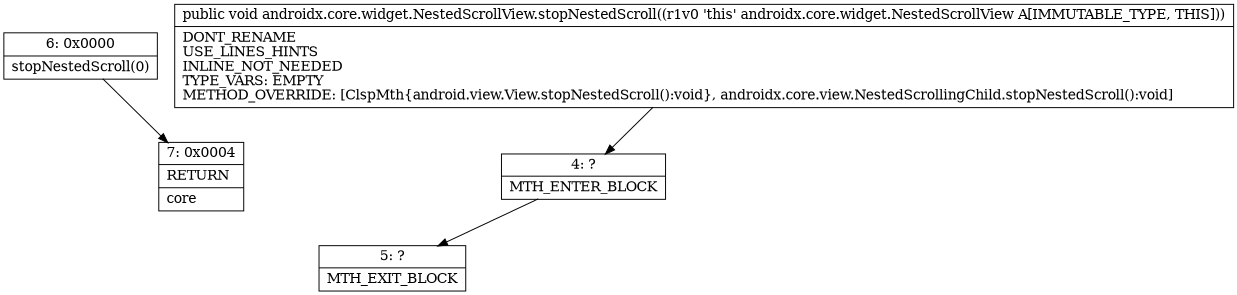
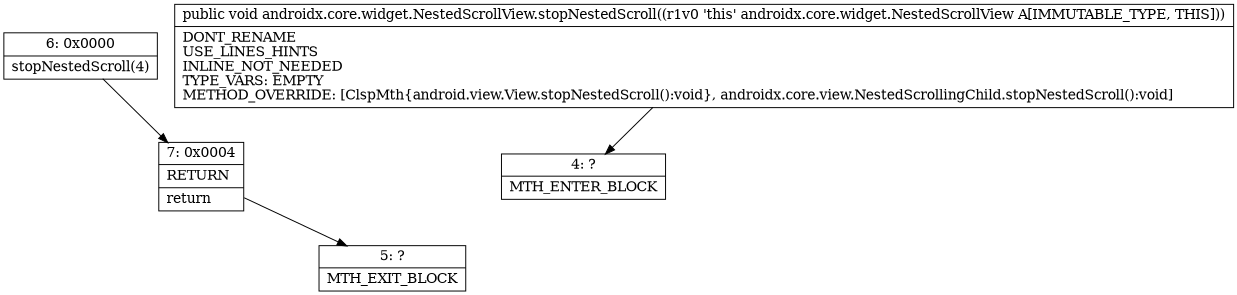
(81, 67) -> (81, 67)
(181, 199) -> (189, 199)
(492, 220) -> (291, 220)
